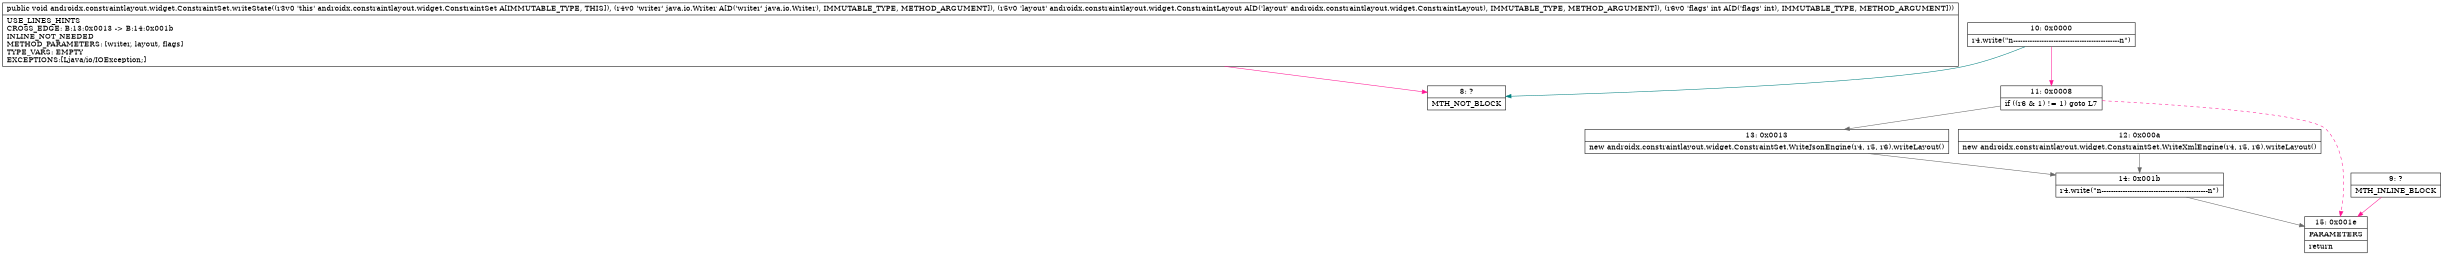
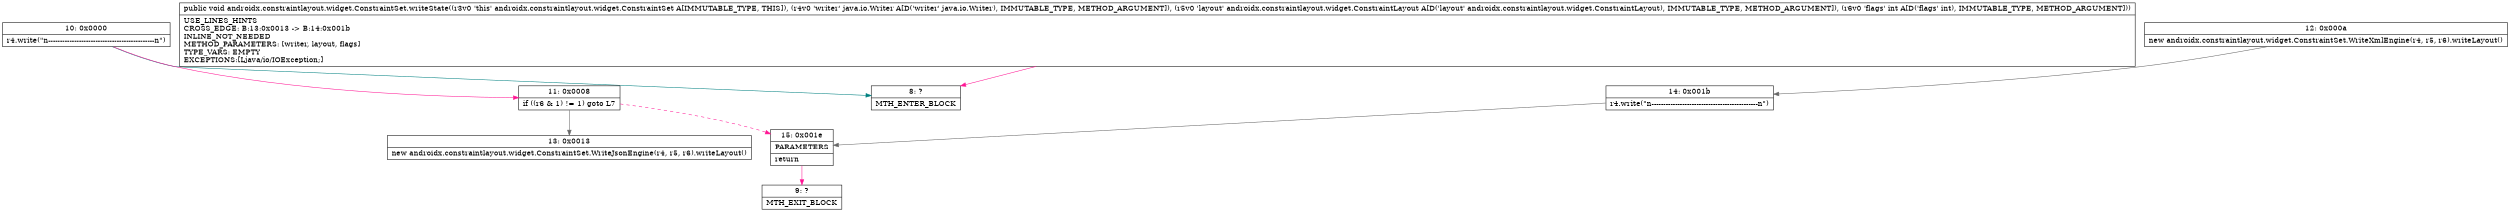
(1467, 104) -> (916, 104)
(1959, 164) -> none
(2396, 191) -> (802, 203)
(2372, 205) -> (802, 173)
